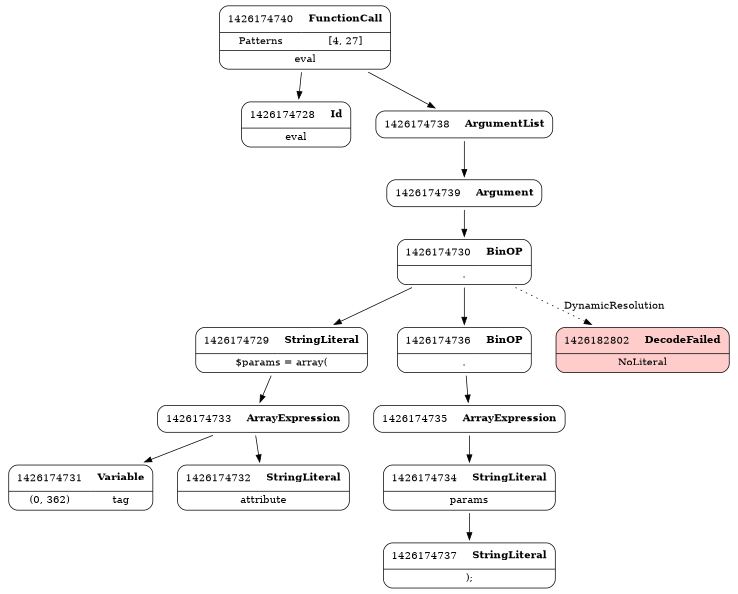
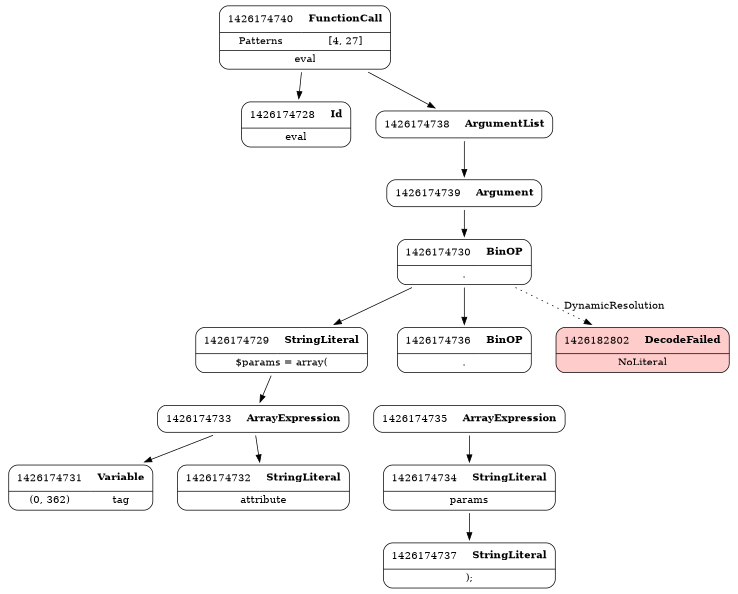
(467, 385) -> none
